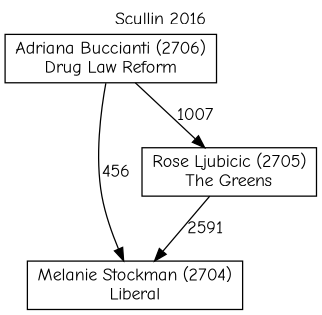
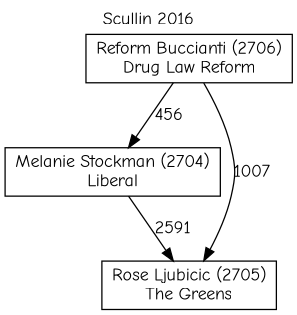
(111, 59) -> (189, 59)
(186, 224) -> (147, 223)
